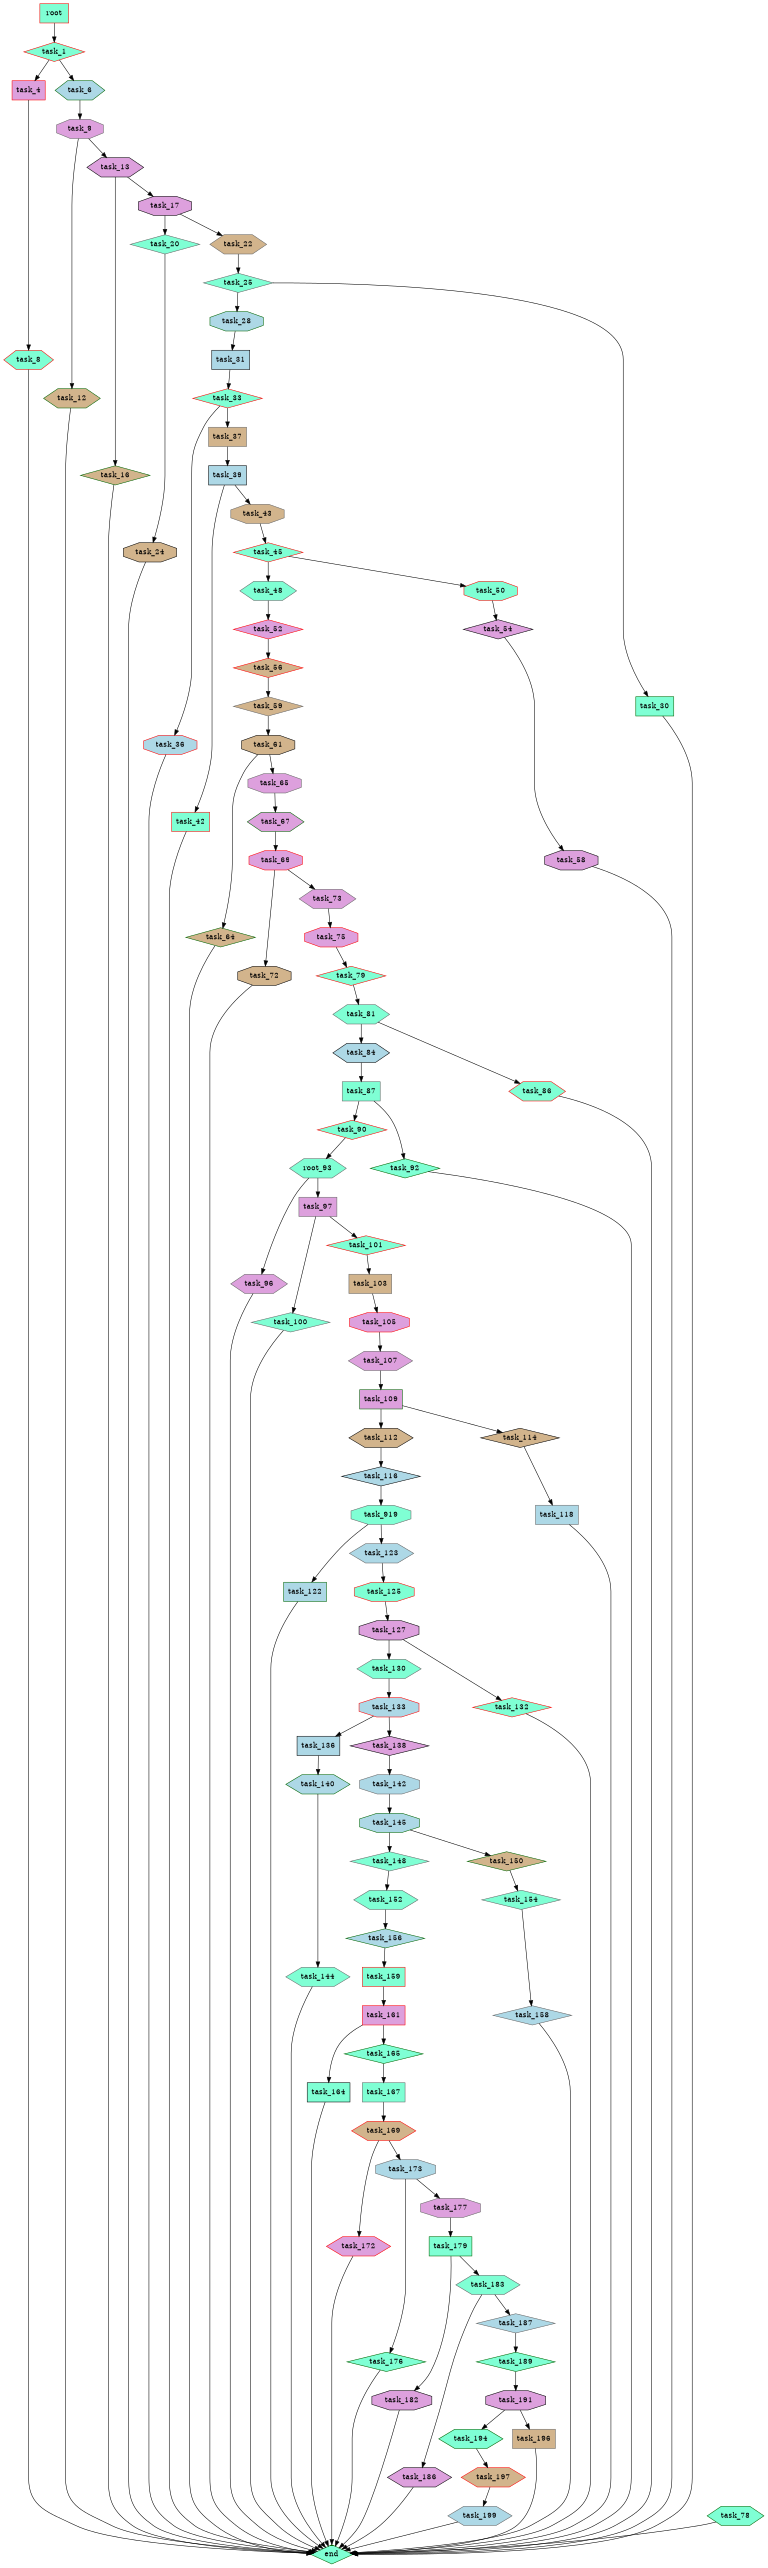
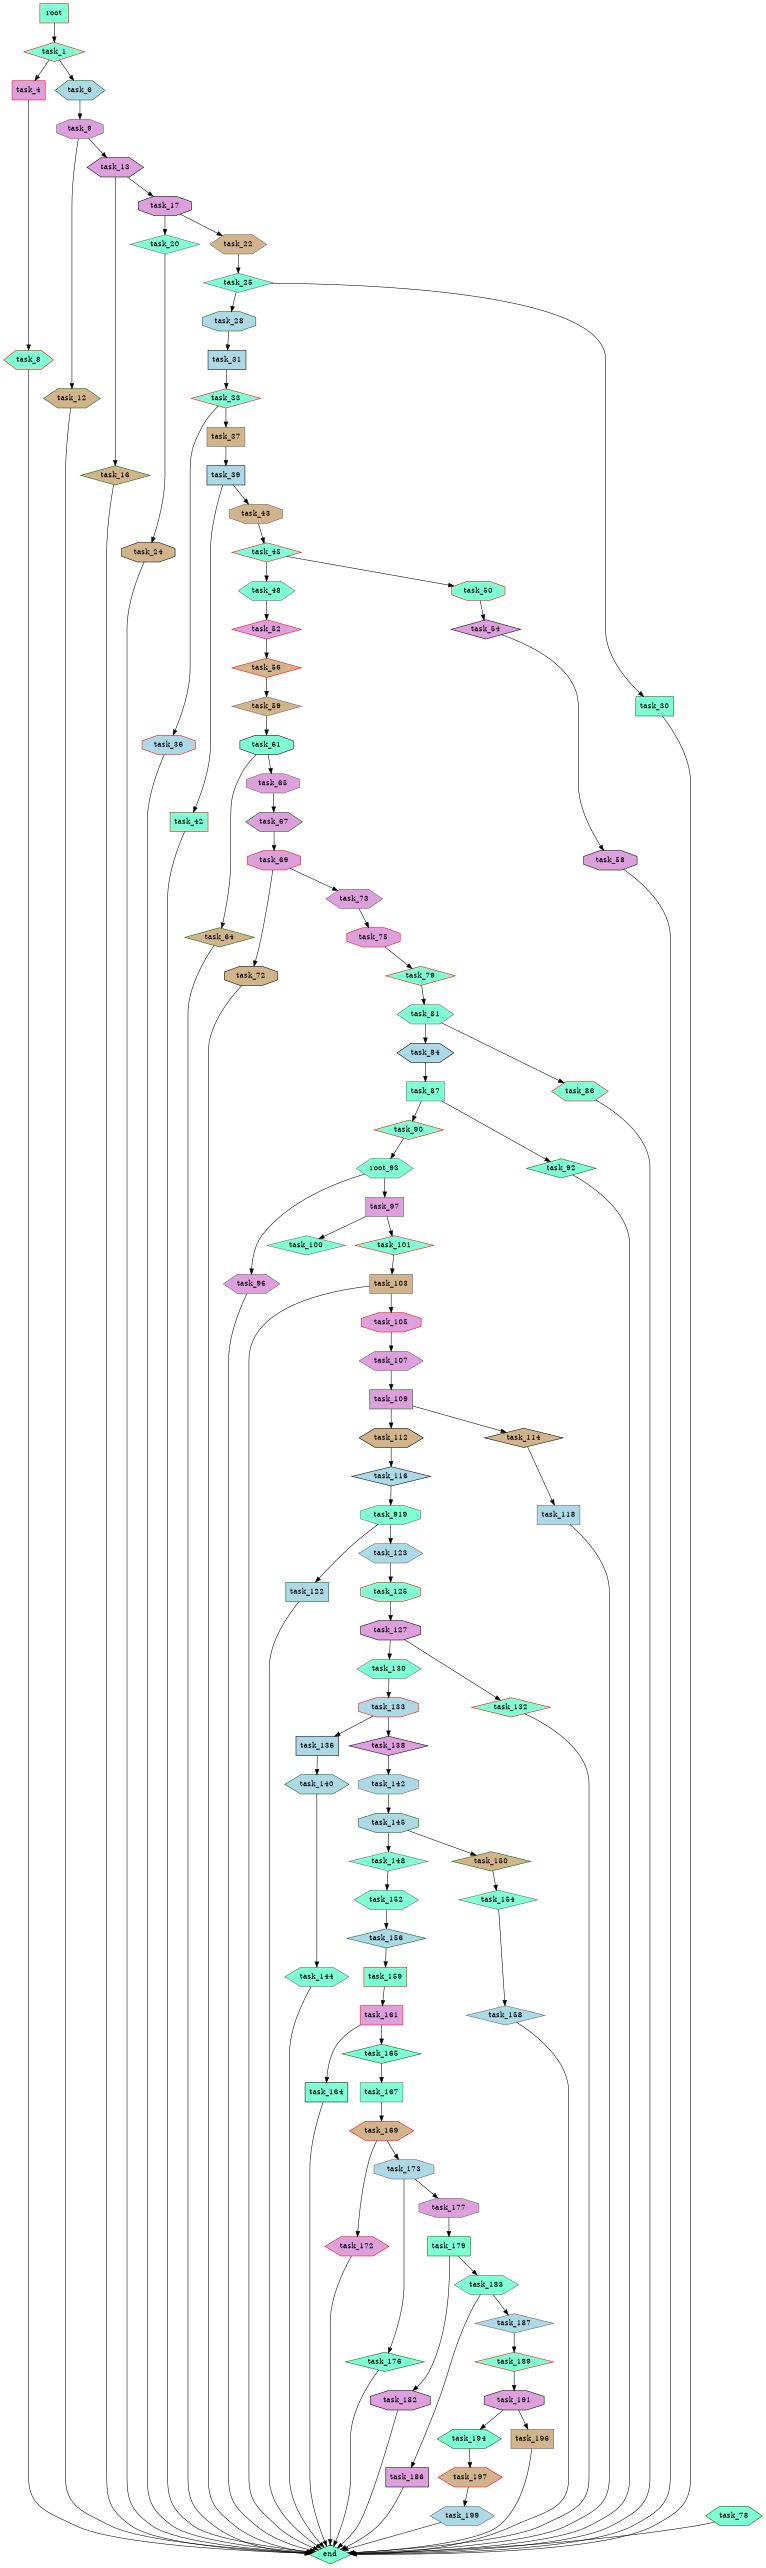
(268, 745) -> (267, 745)
(251, 1950) -> (249, 1893)
(516, 2362) -> (514, 2362)
(420, 2477) -> (407, 2477)
